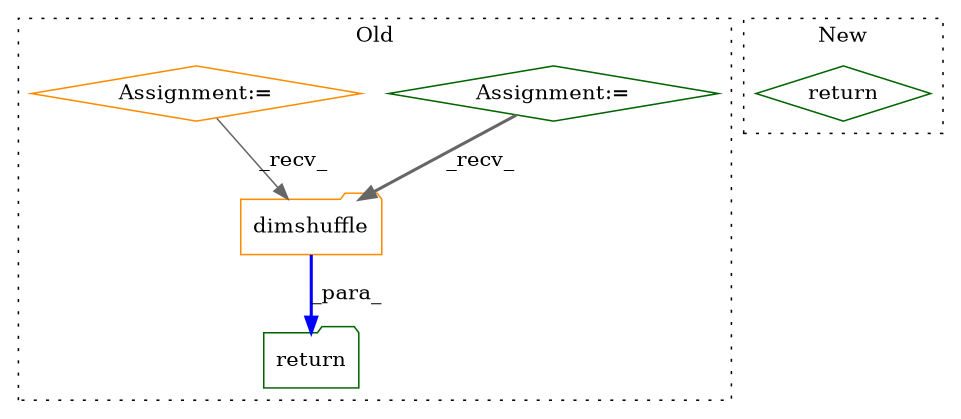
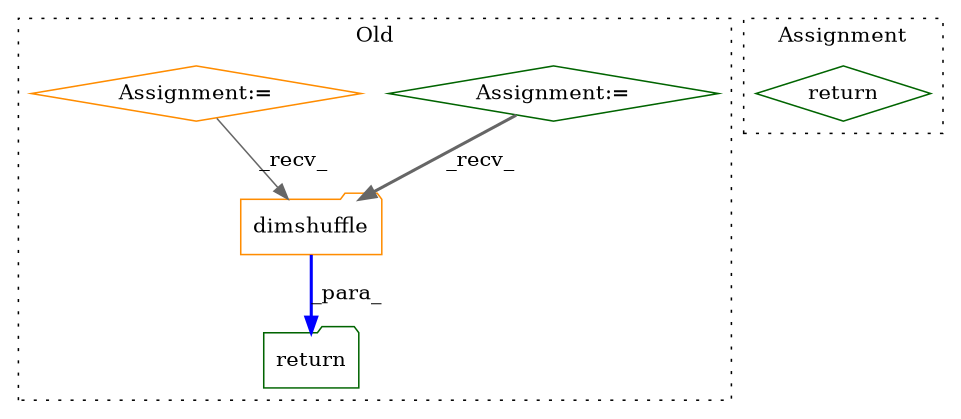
(843, 36) -> (843, 36)
